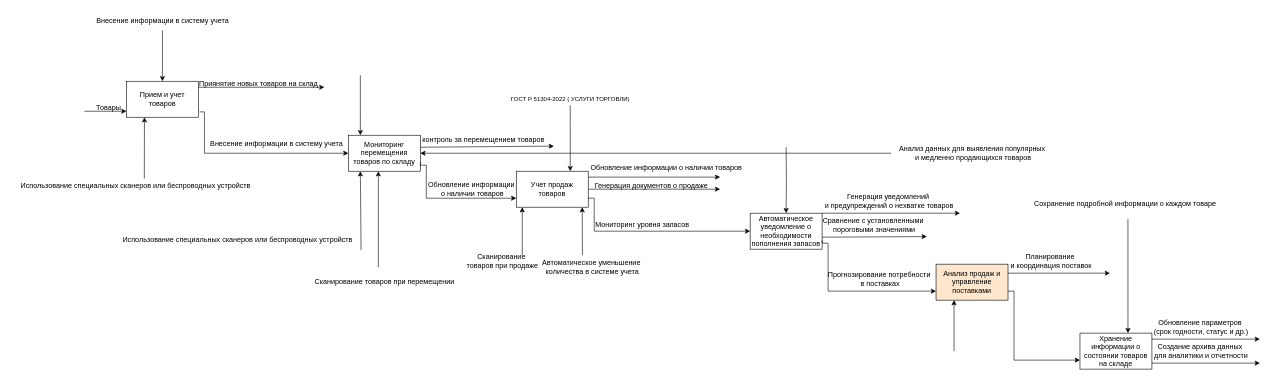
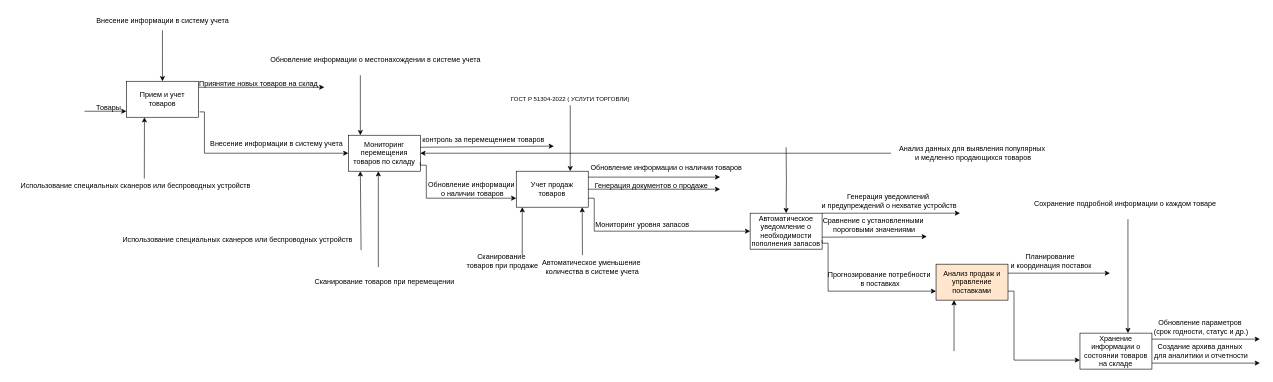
none -> (375, 60)
(889, 201) -> (889, 201)
